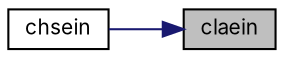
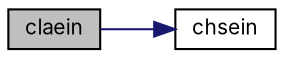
(136, 29) -> (127, 29)
